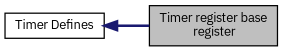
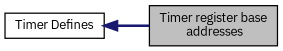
(213, 26) -> (213, 26)
